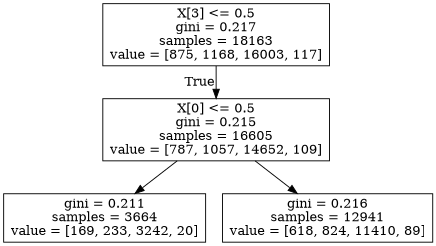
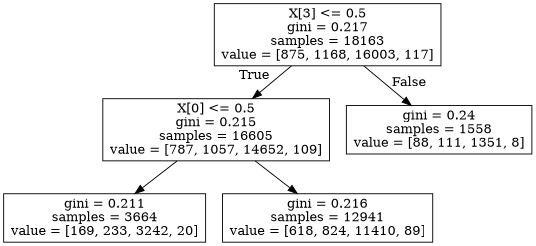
none -> (439, 130)
